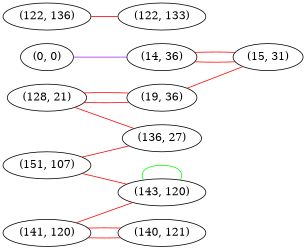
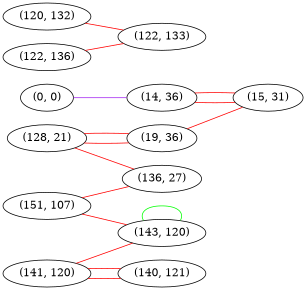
none -> (47, 17)
